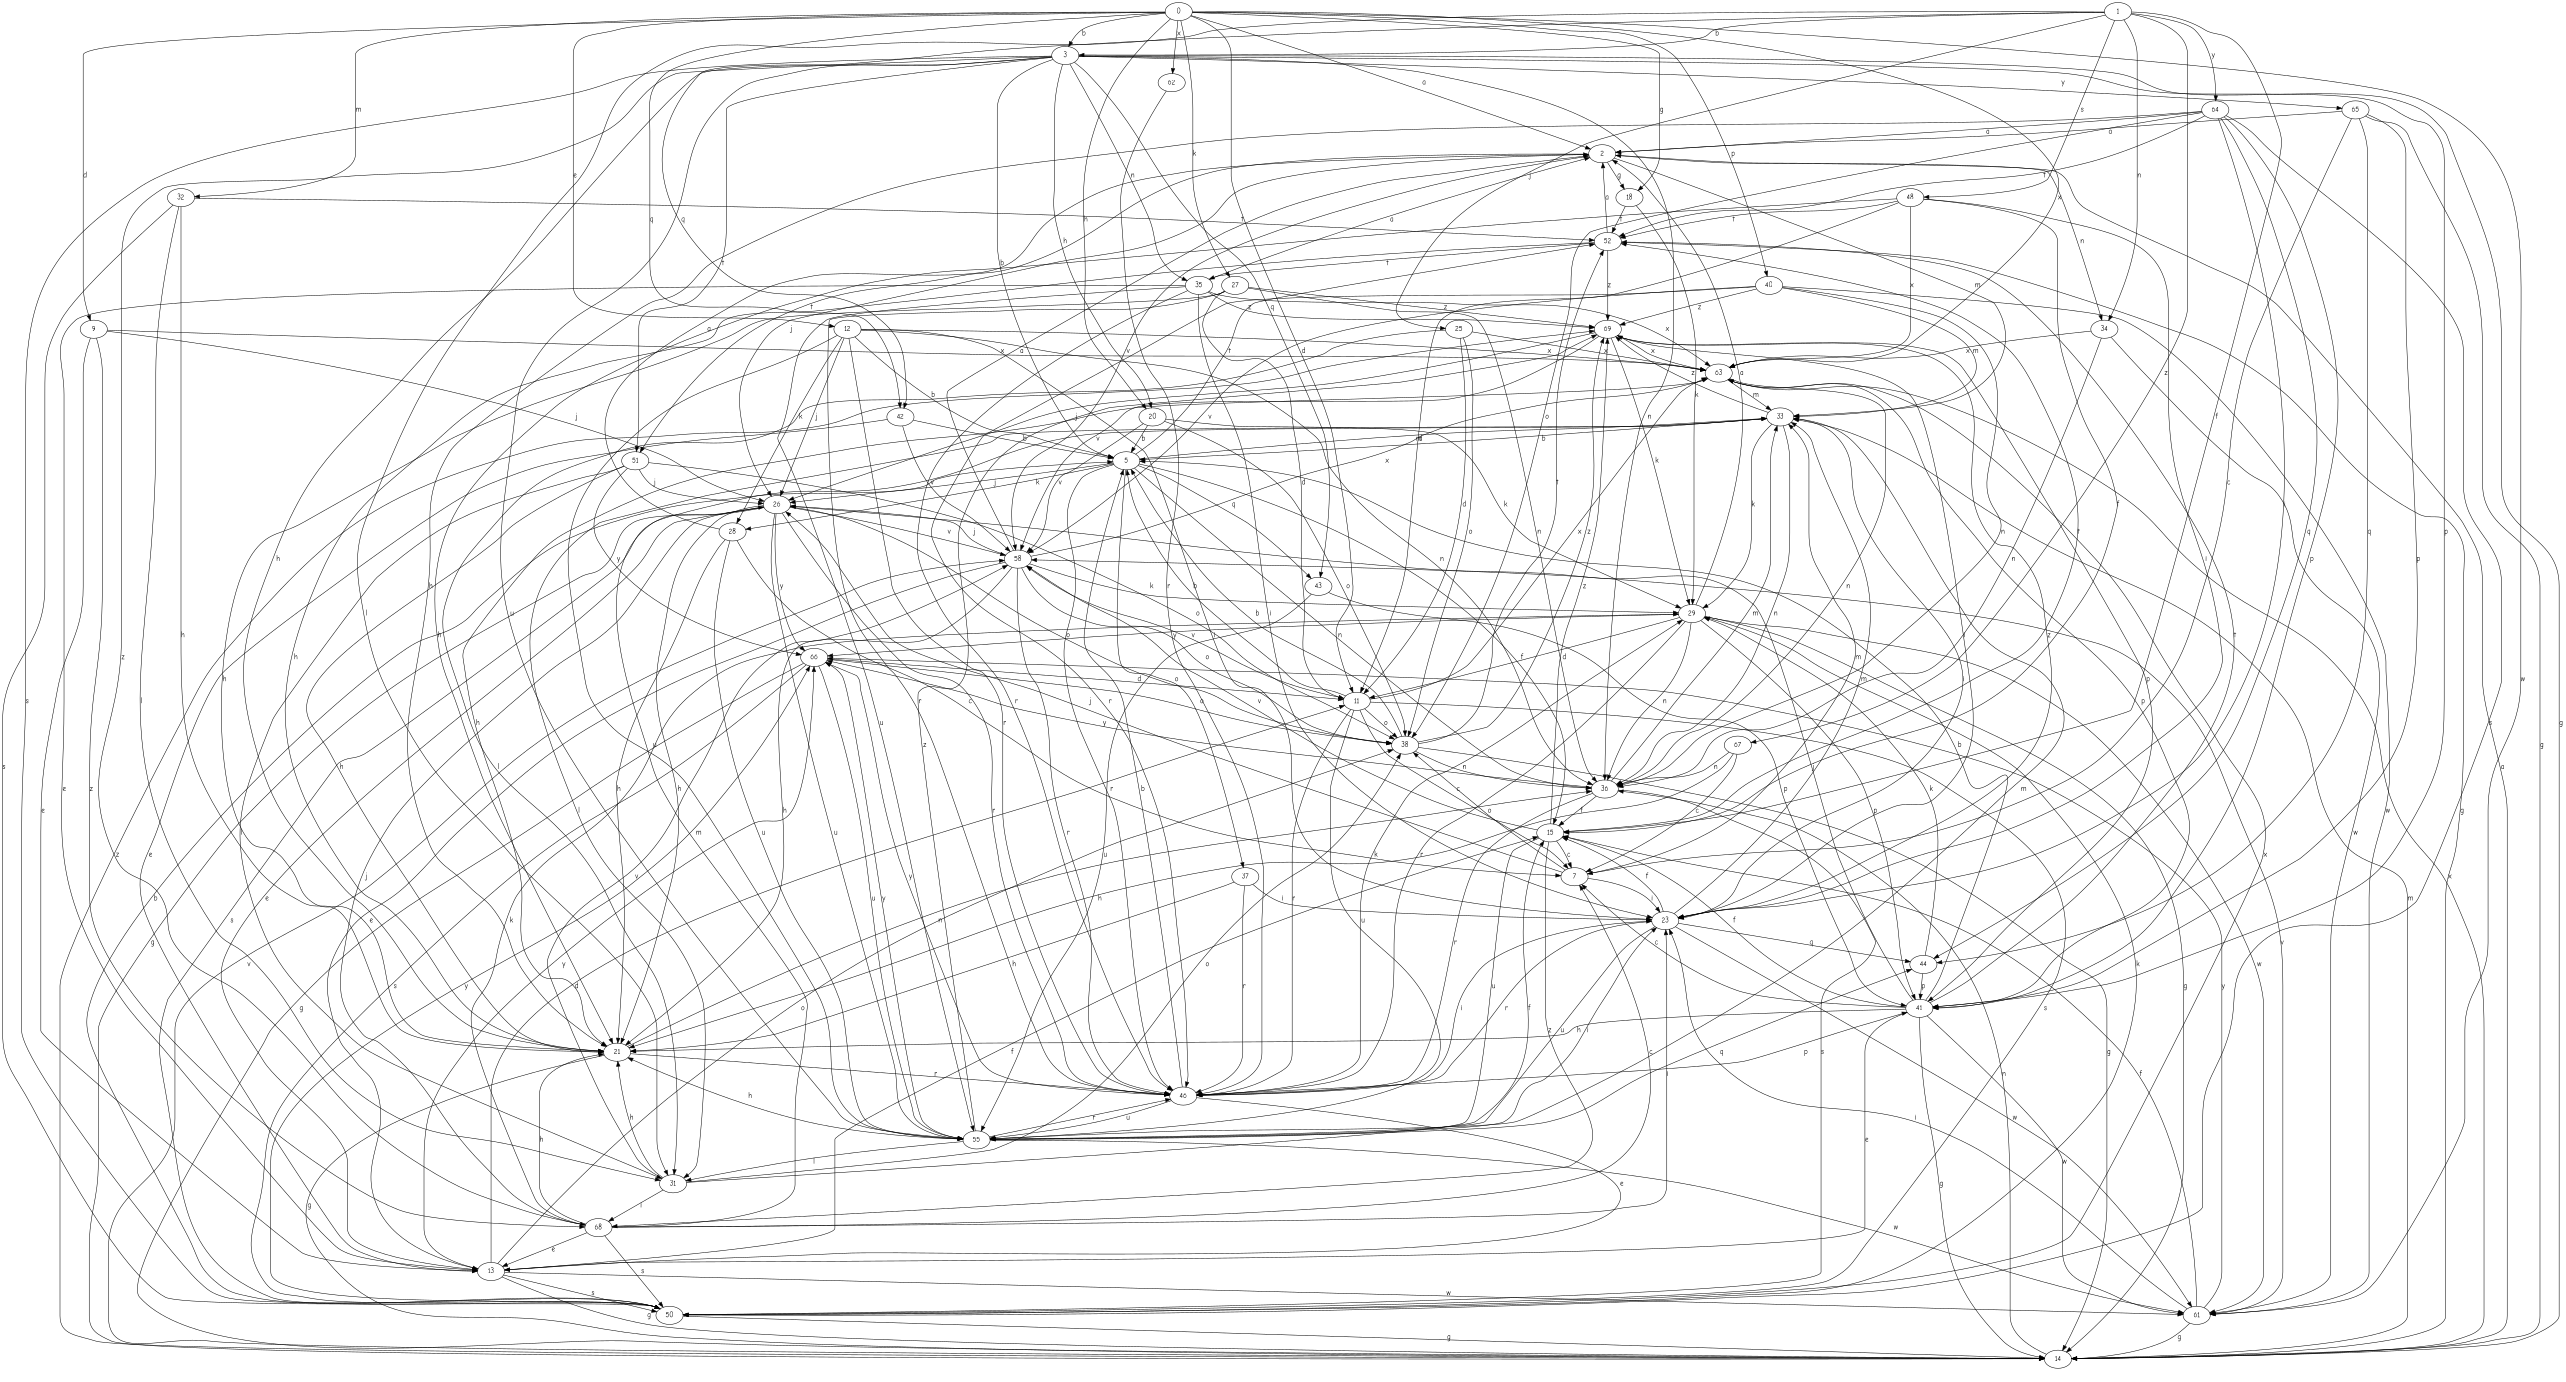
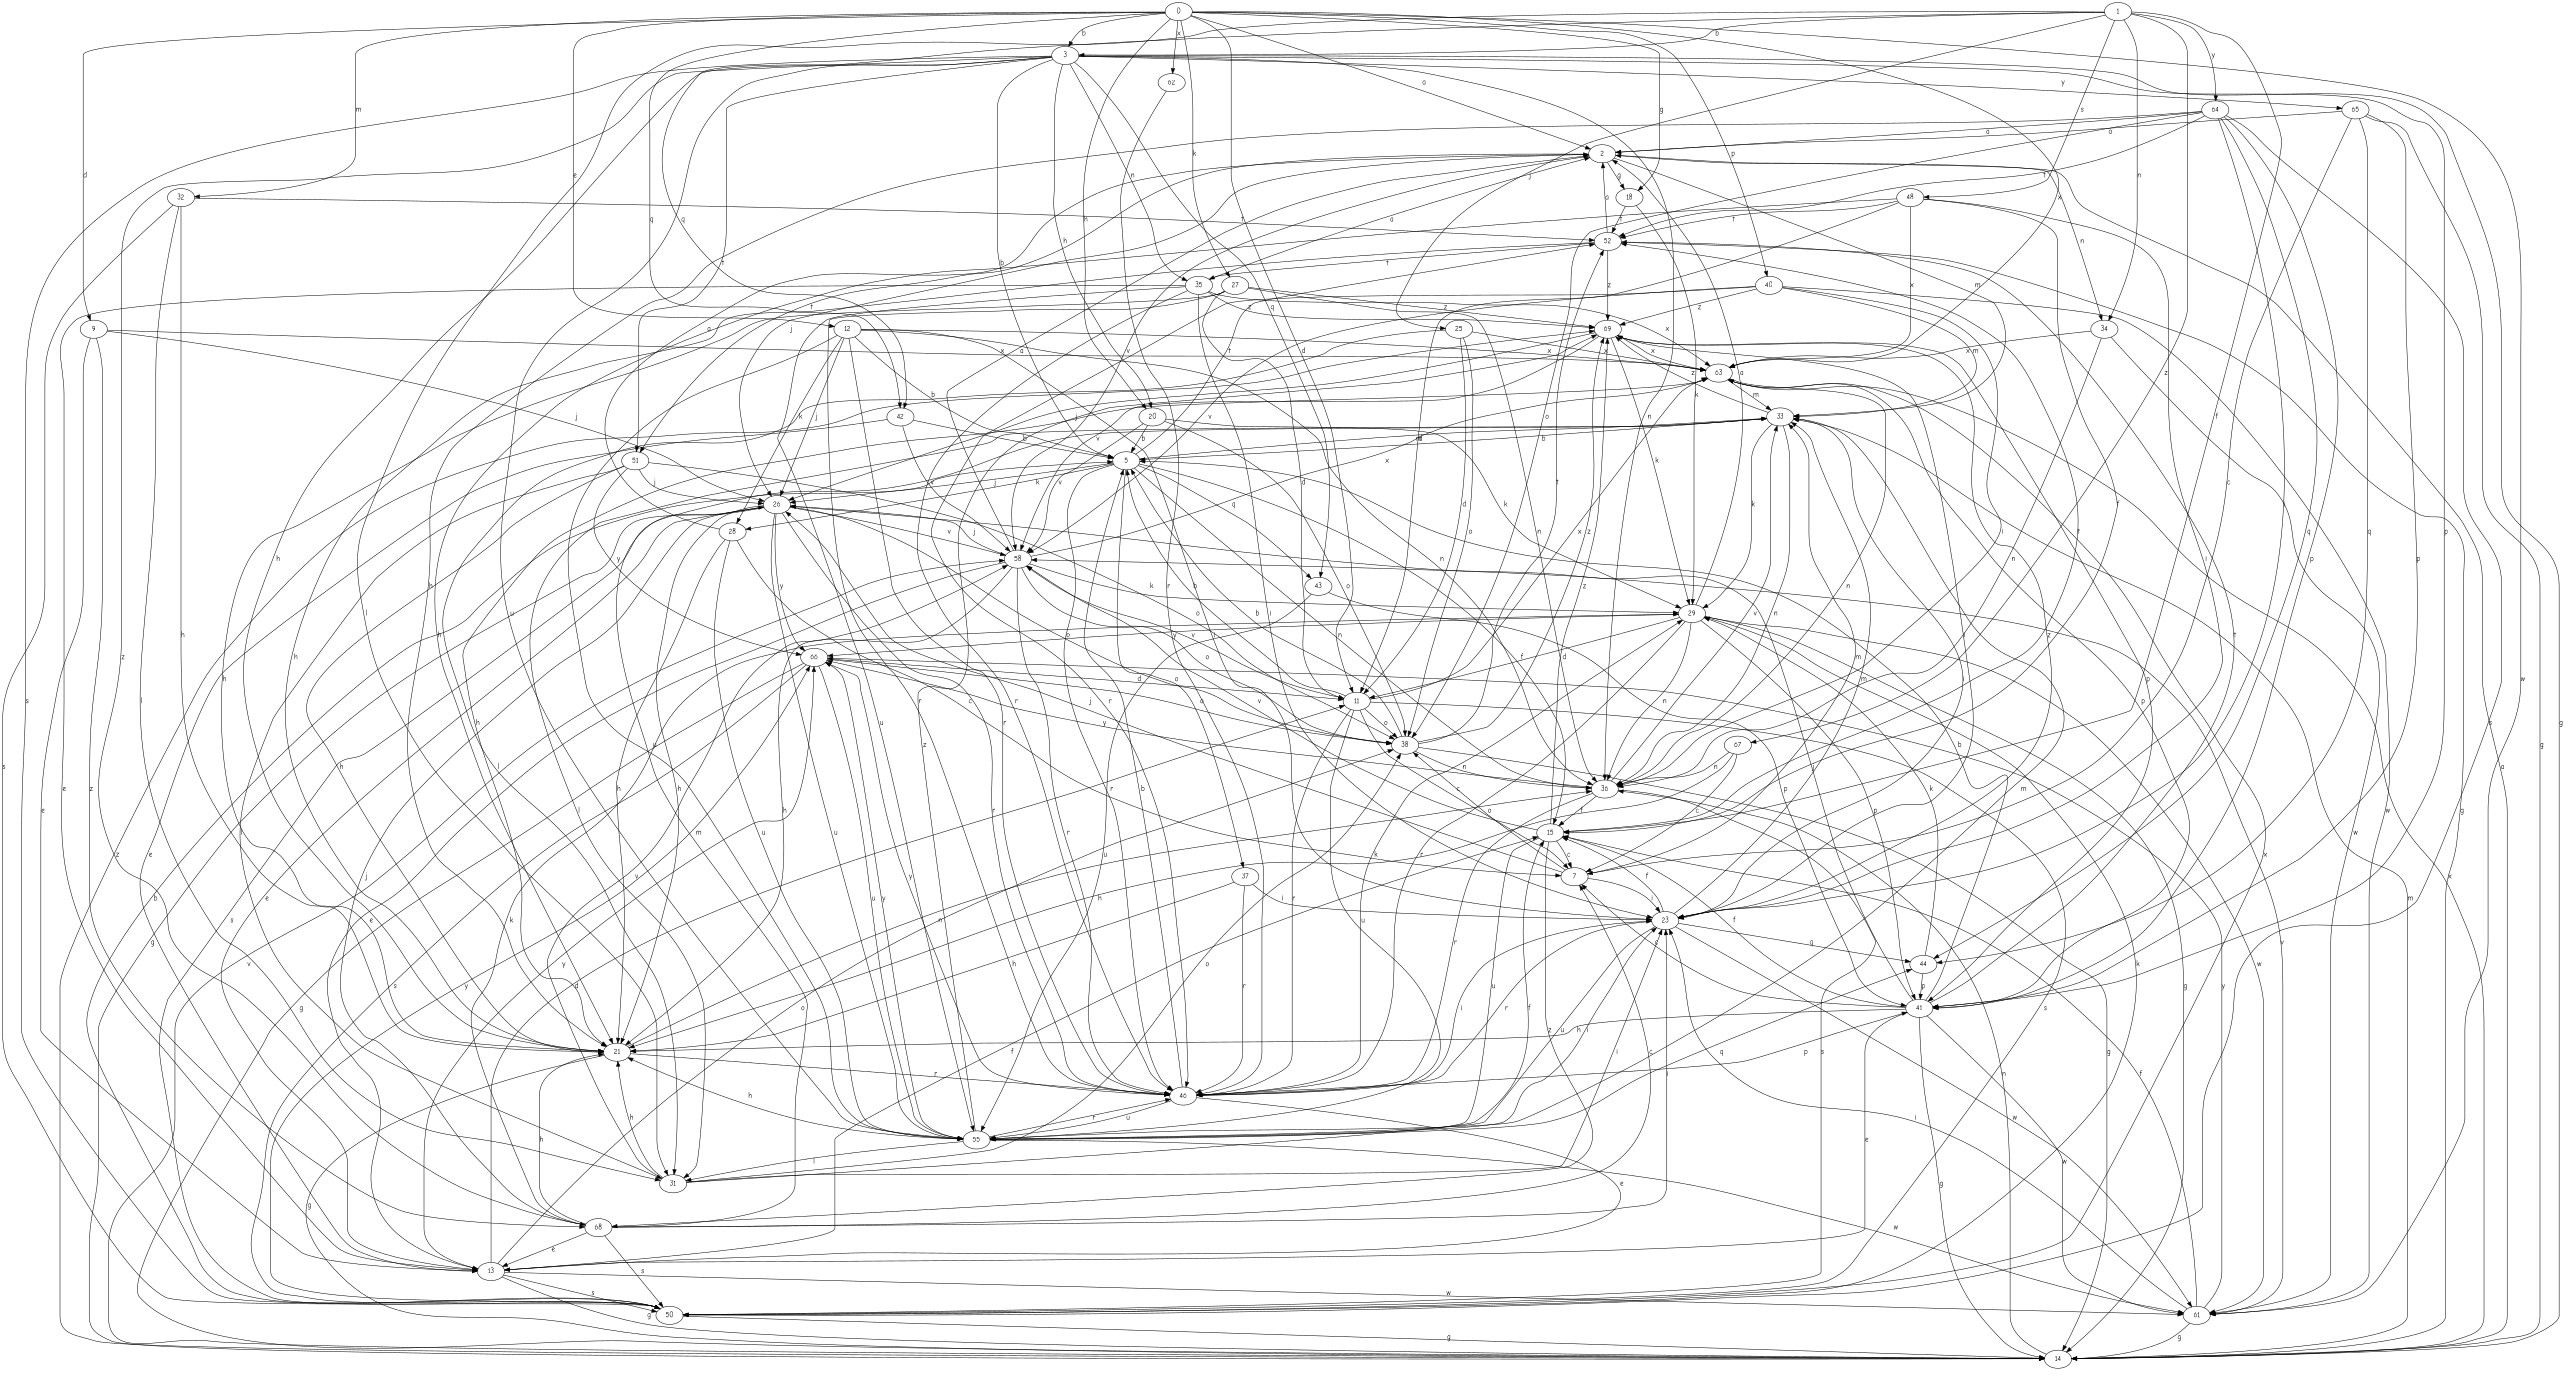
(2003, 532) -> (2003, 532)
(1756, 614) -> (1756, 614)
(638, 1204) -> (1250, 1174)
